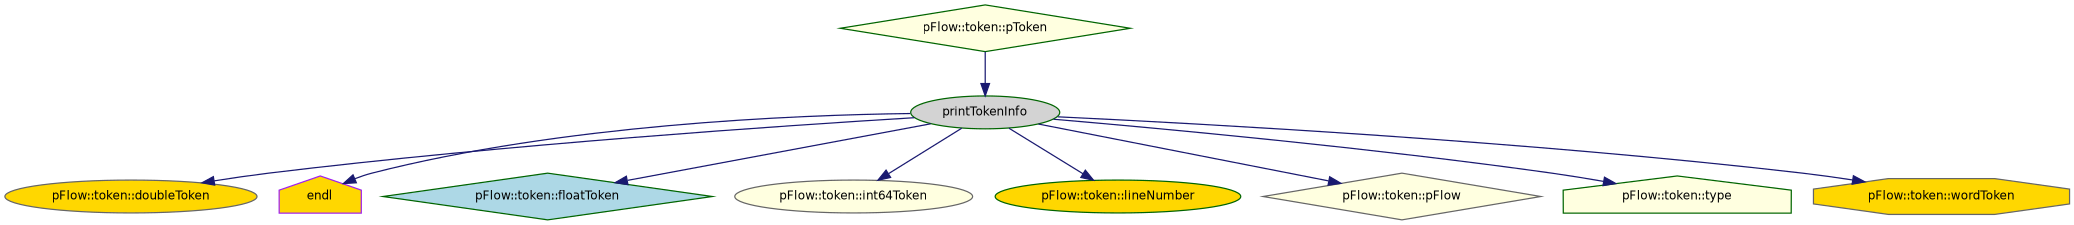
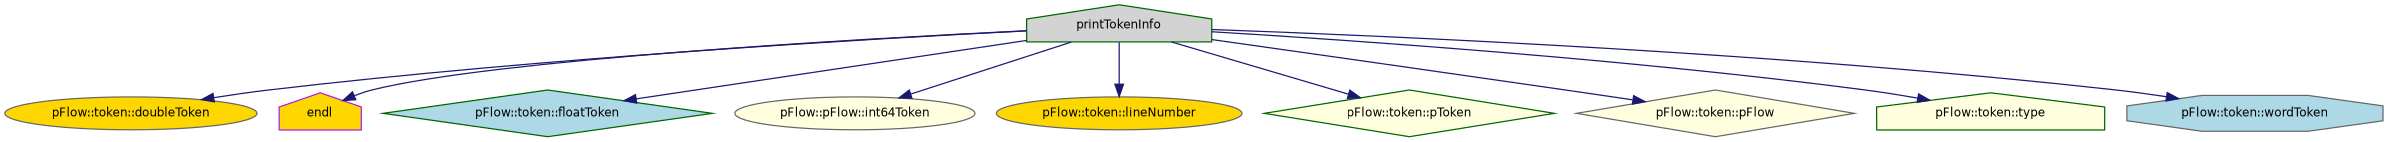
(985, 68) -> (1260, 68)
(985, 112) -> (1119, 25)
(854, 197) -> (855, 113)
(1118, 197) -> (1119, 113)
(1941, 197) -> (2255, 113)
